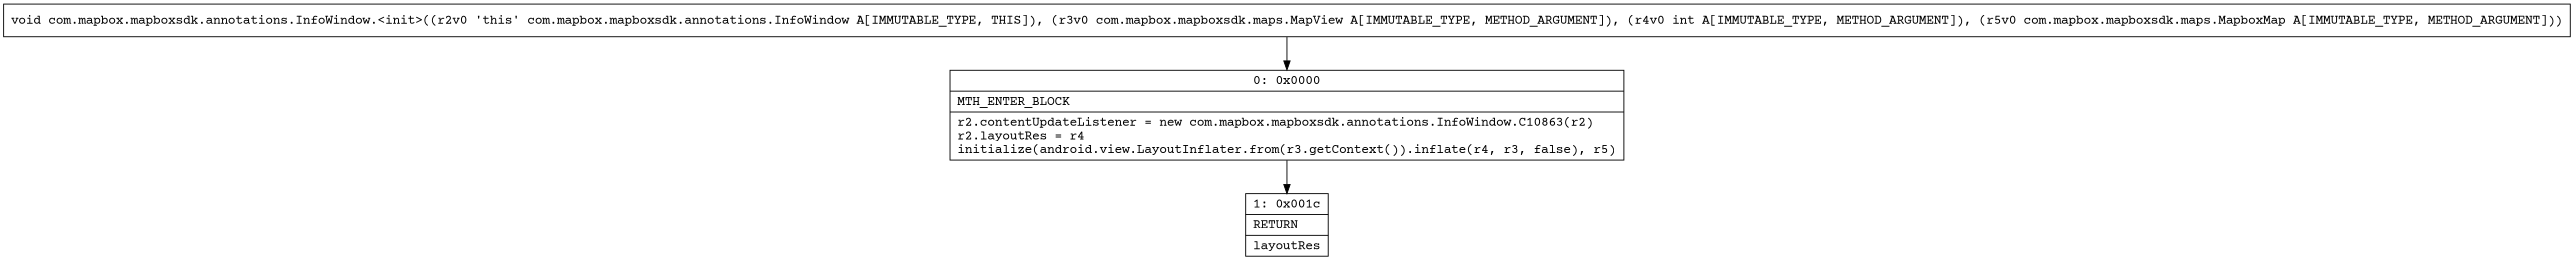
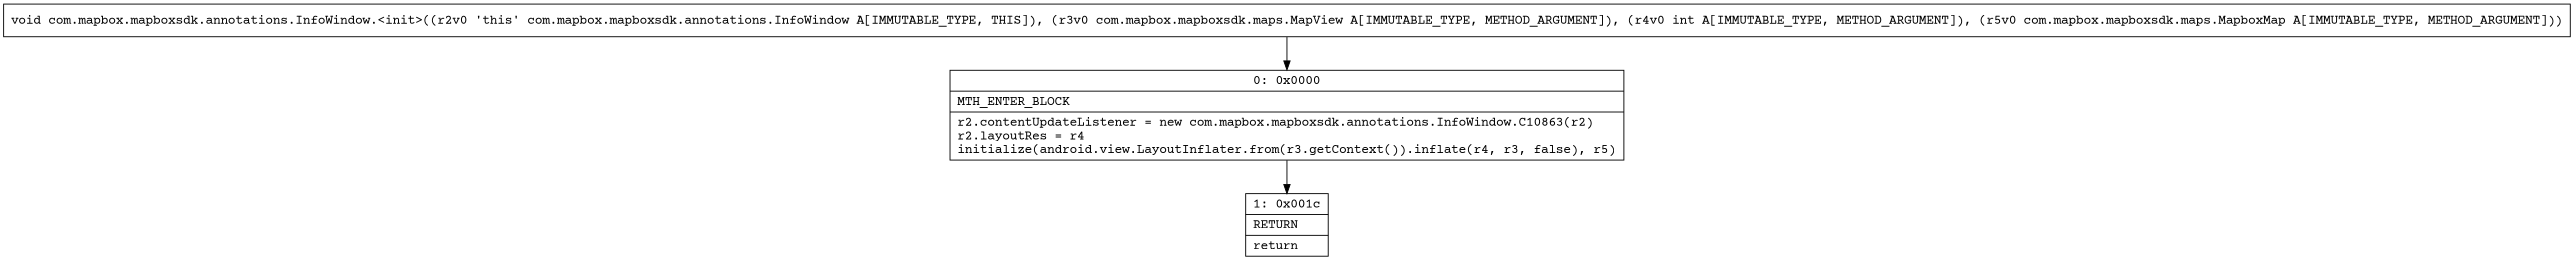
(1287, 245) -> (1276, 245)
